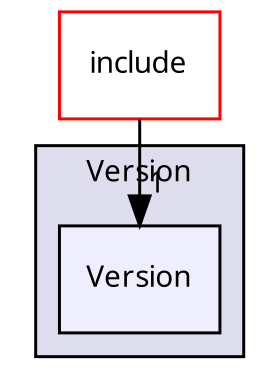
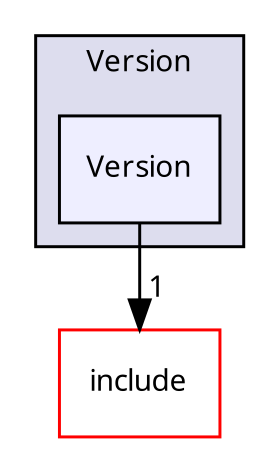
(140, 164) -> (140, 266)
